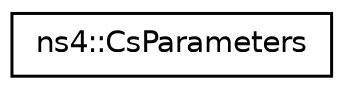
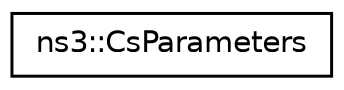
(172, 45) -> (172, 45)
